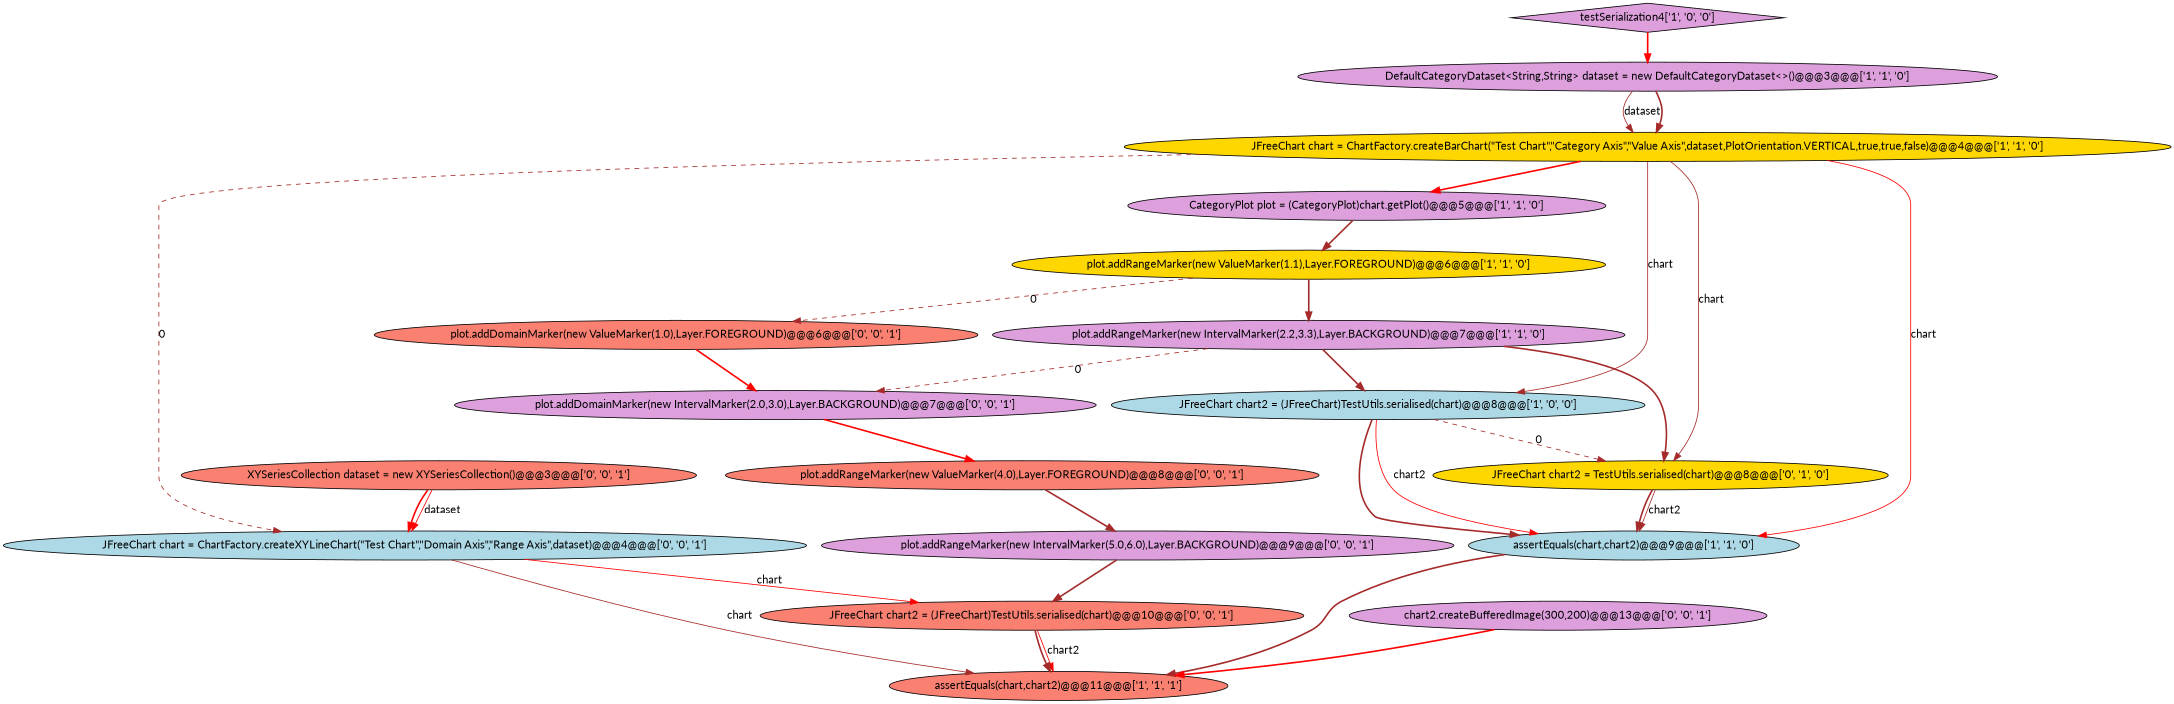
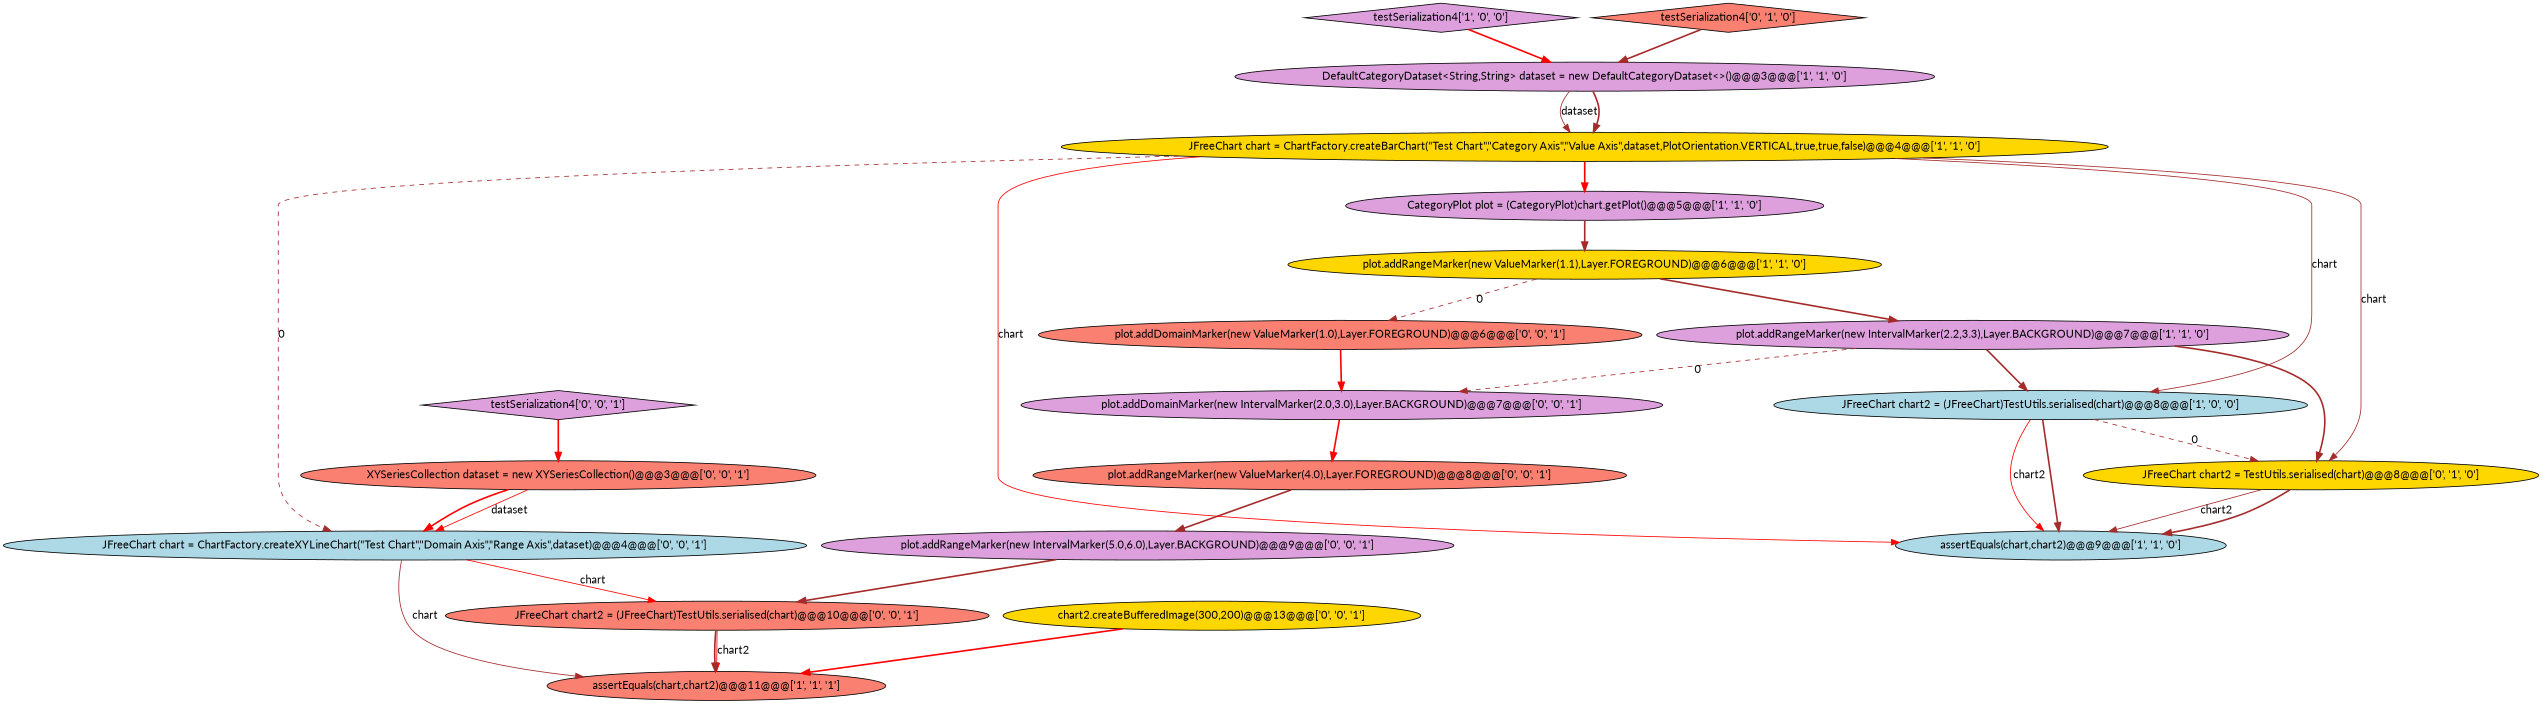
none -> (1728, 18)
none -> (558, 405)
(1335, 606) -> none
(1558, 616) -> (1212, 616)
